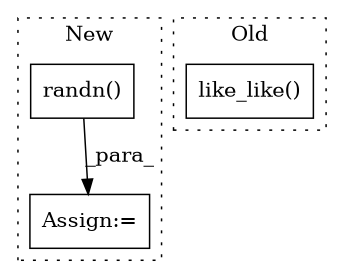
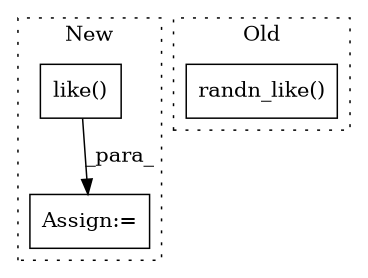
(82, 91) -> (81, 91)
(250, 91) -> (262, 91)
